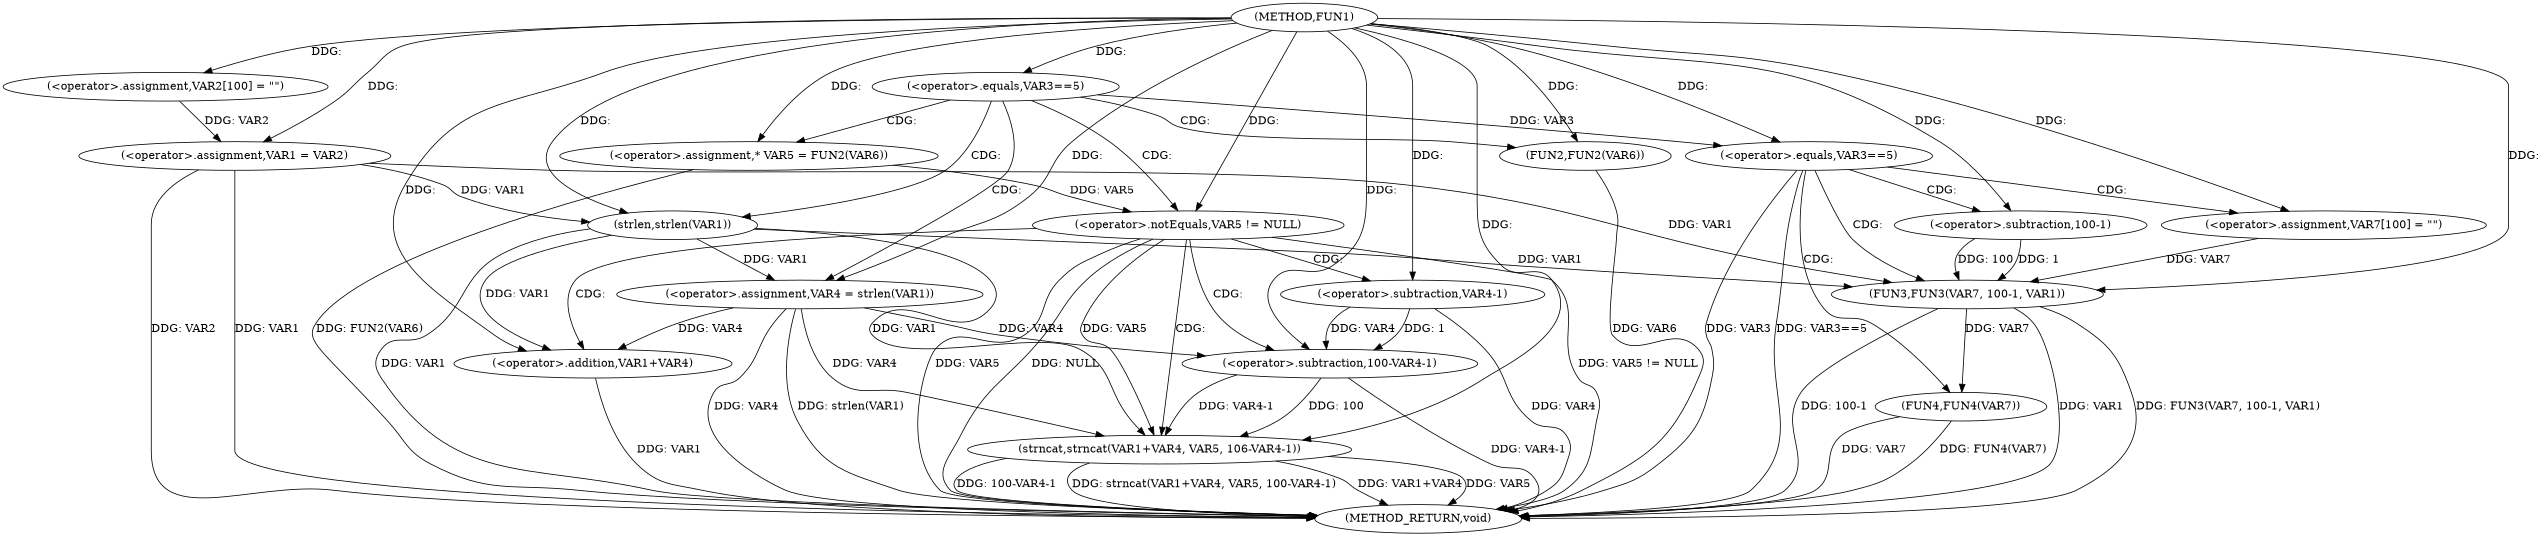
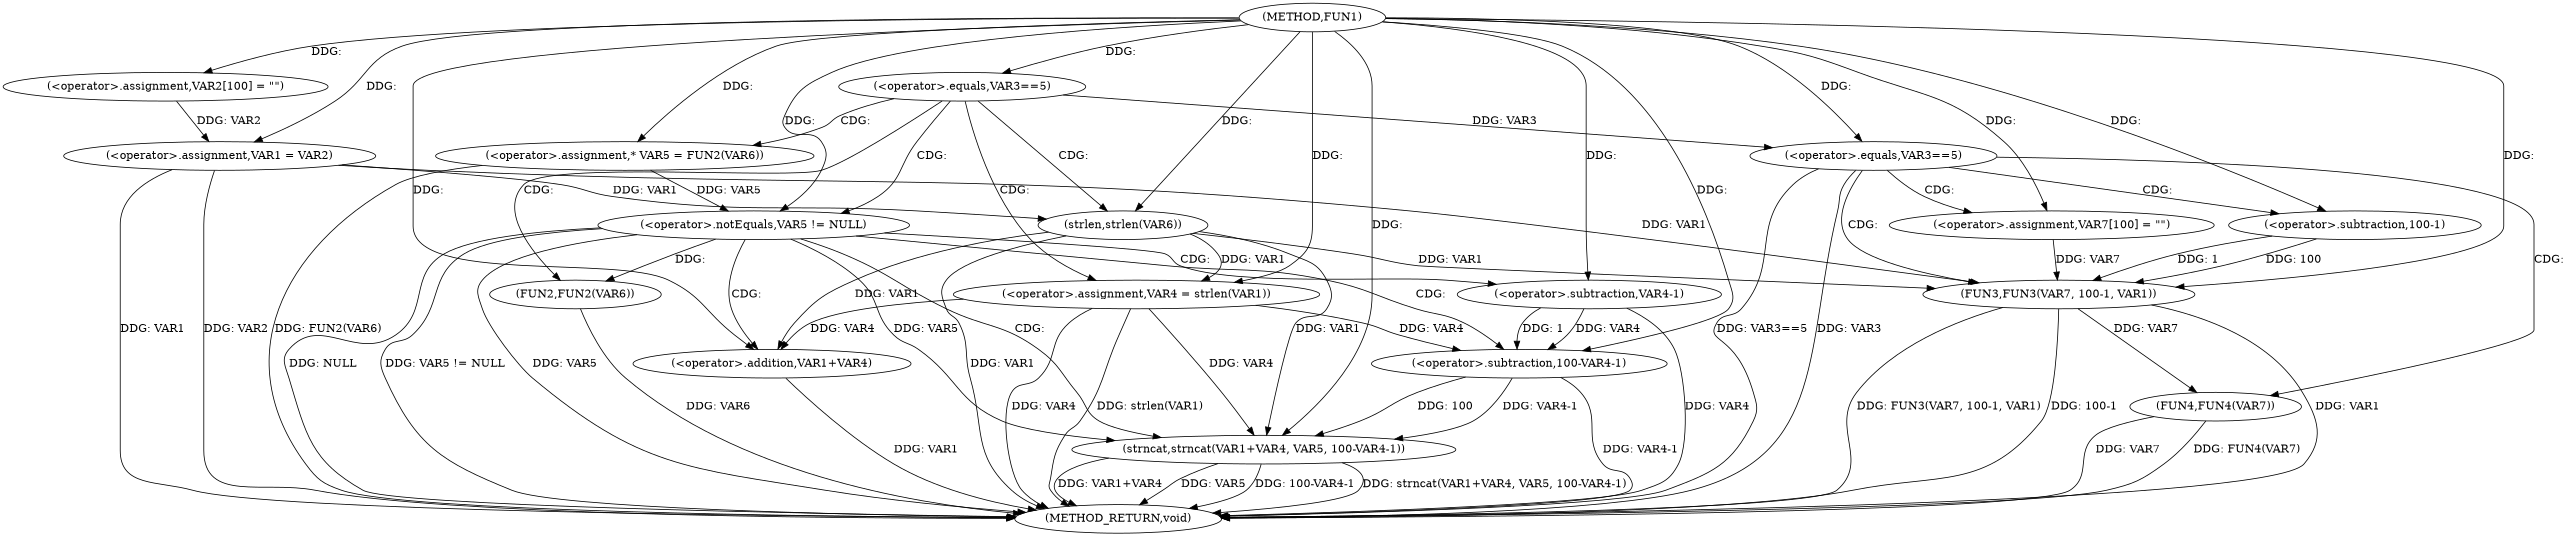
(1490, 47) -> (664, 258)
(673, 225) -> (1123, 225)
(1160, 450) -> (1264, 450)
